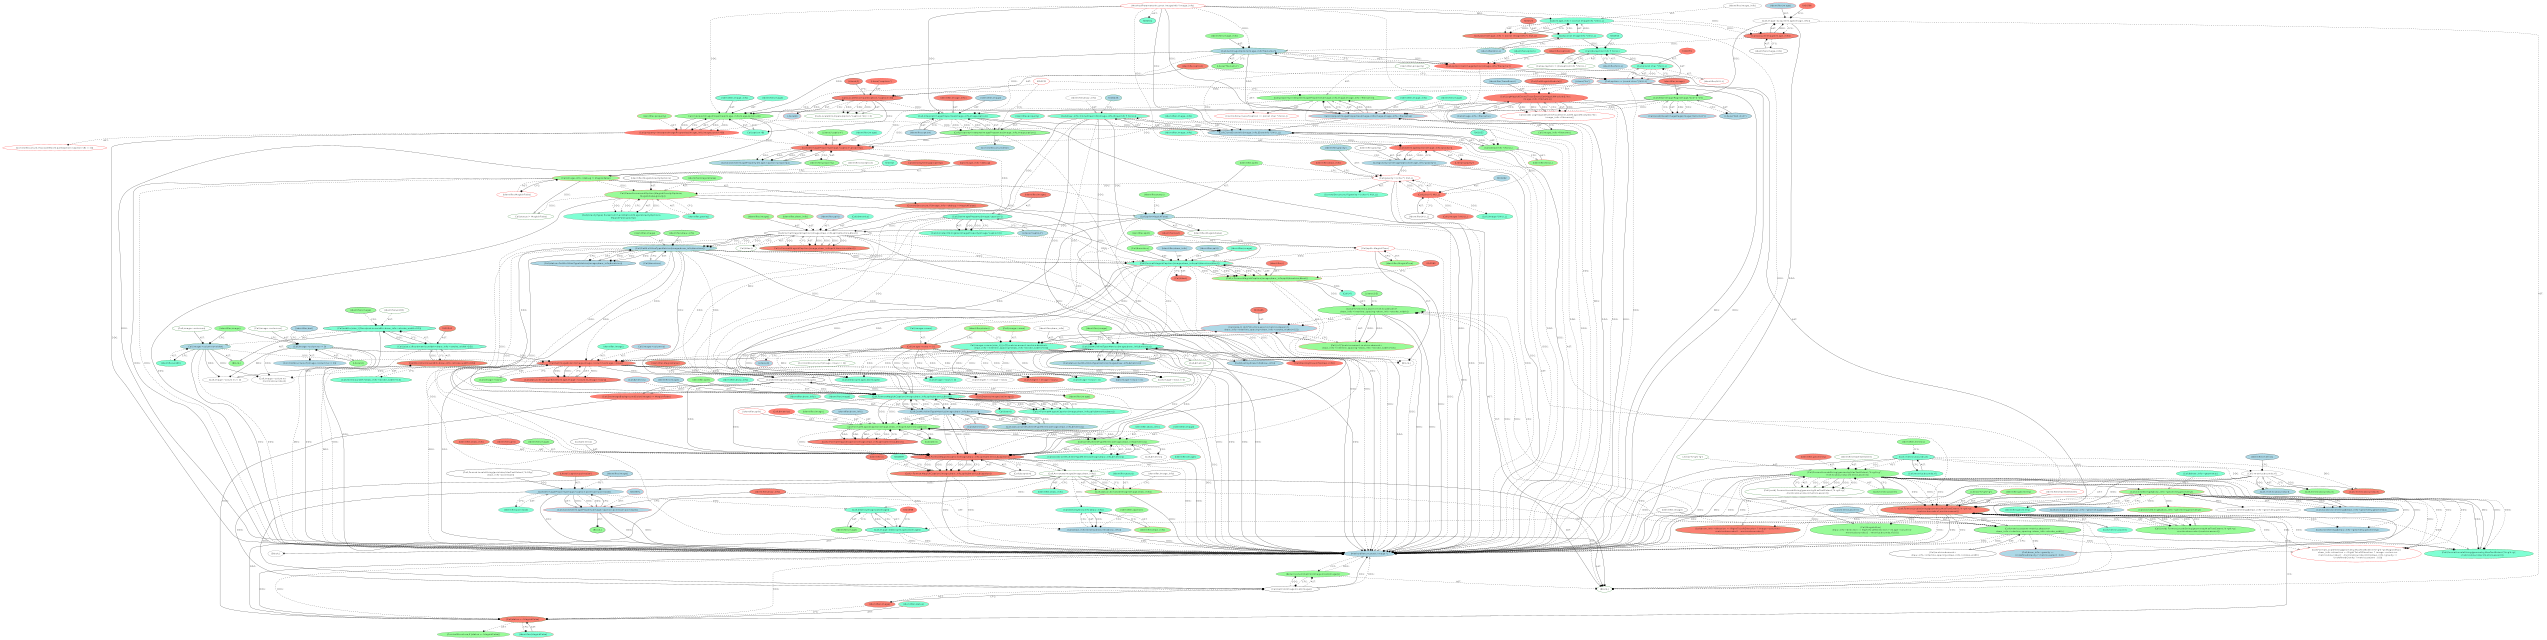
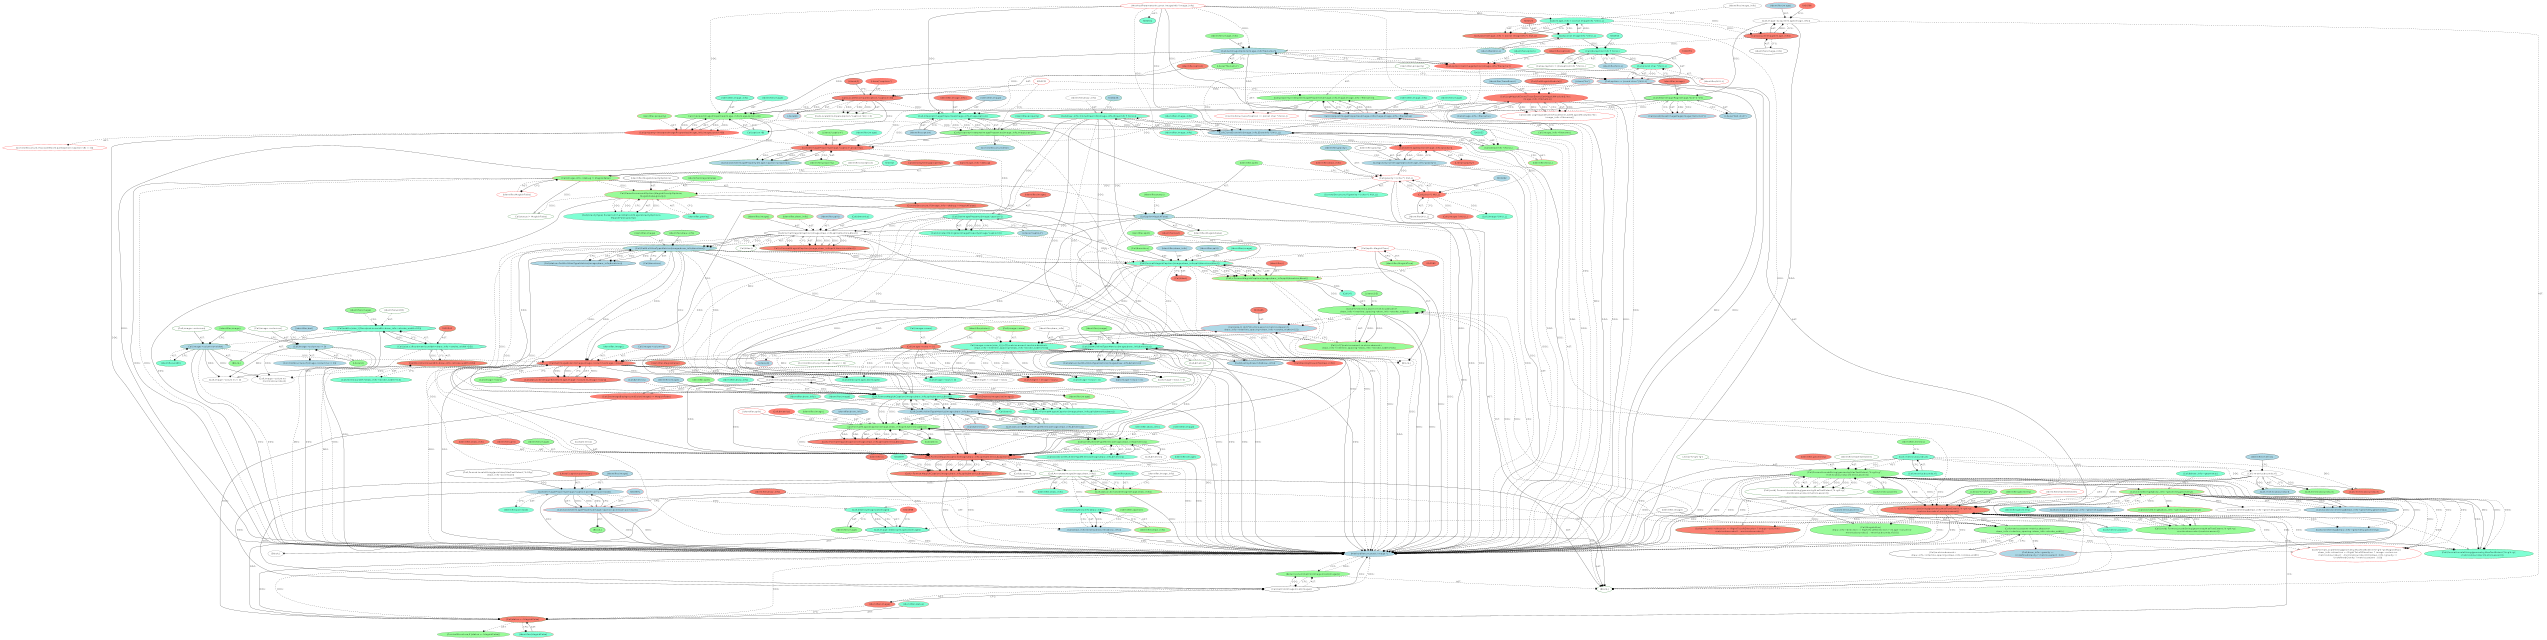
(439, 352) -> (727, 237)
